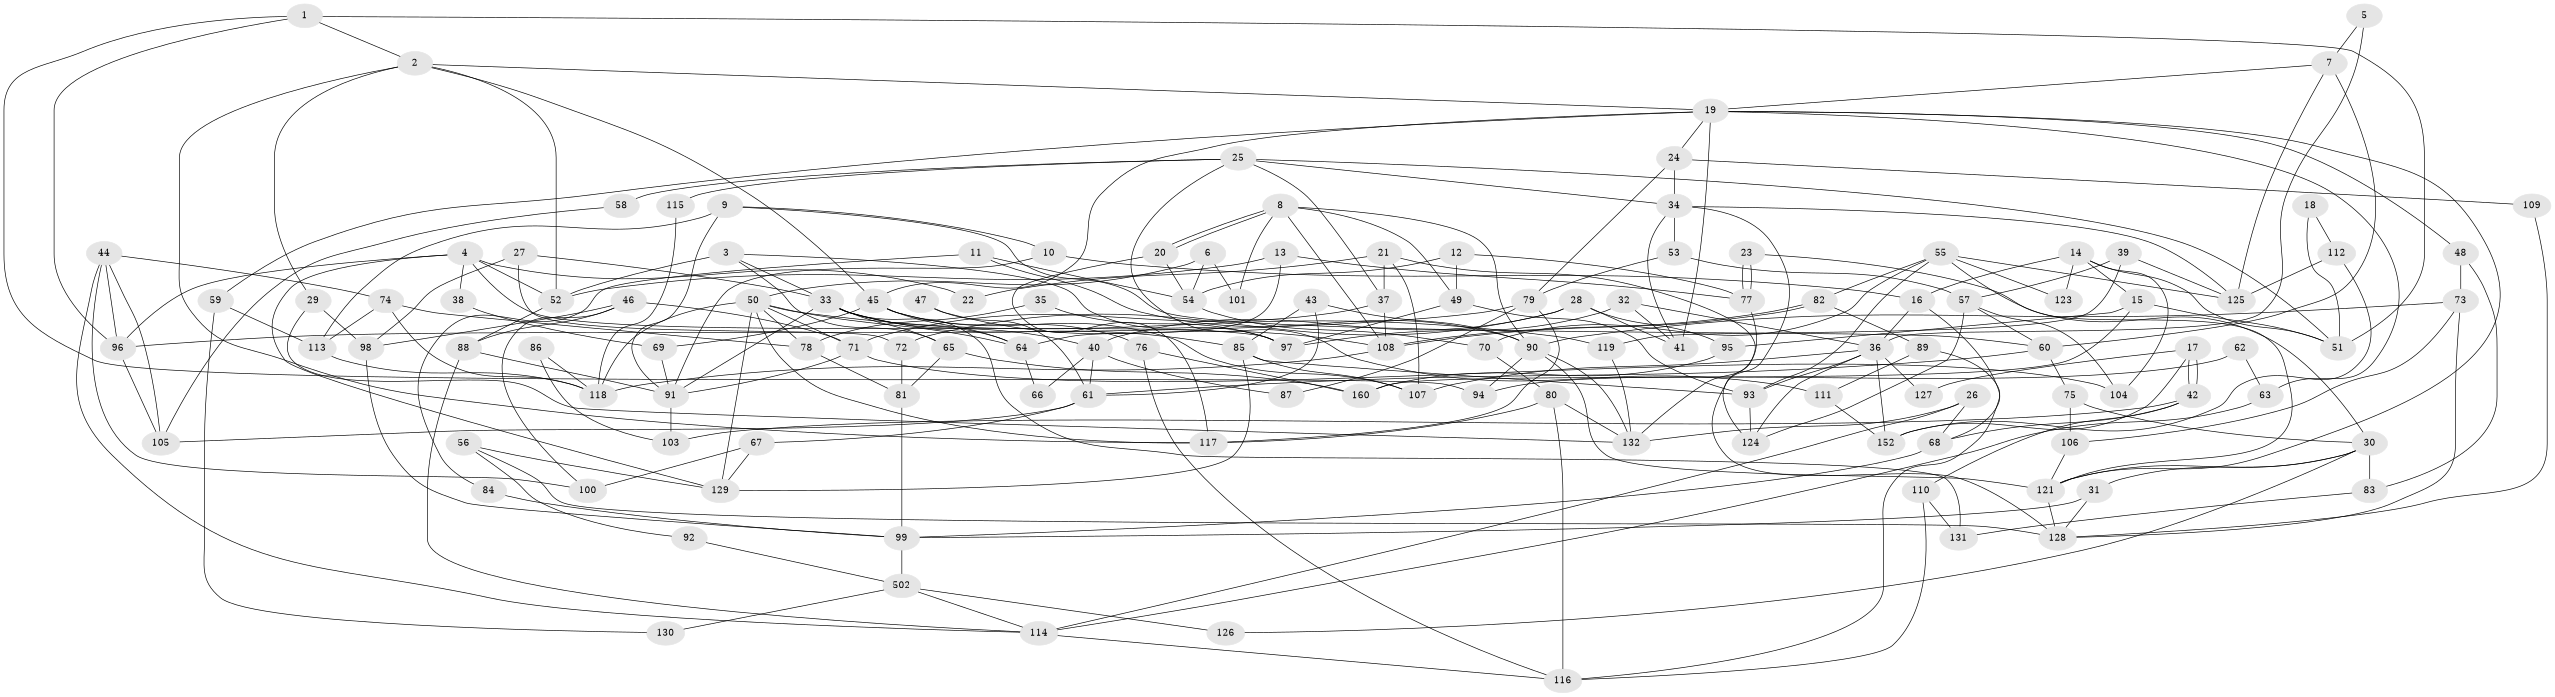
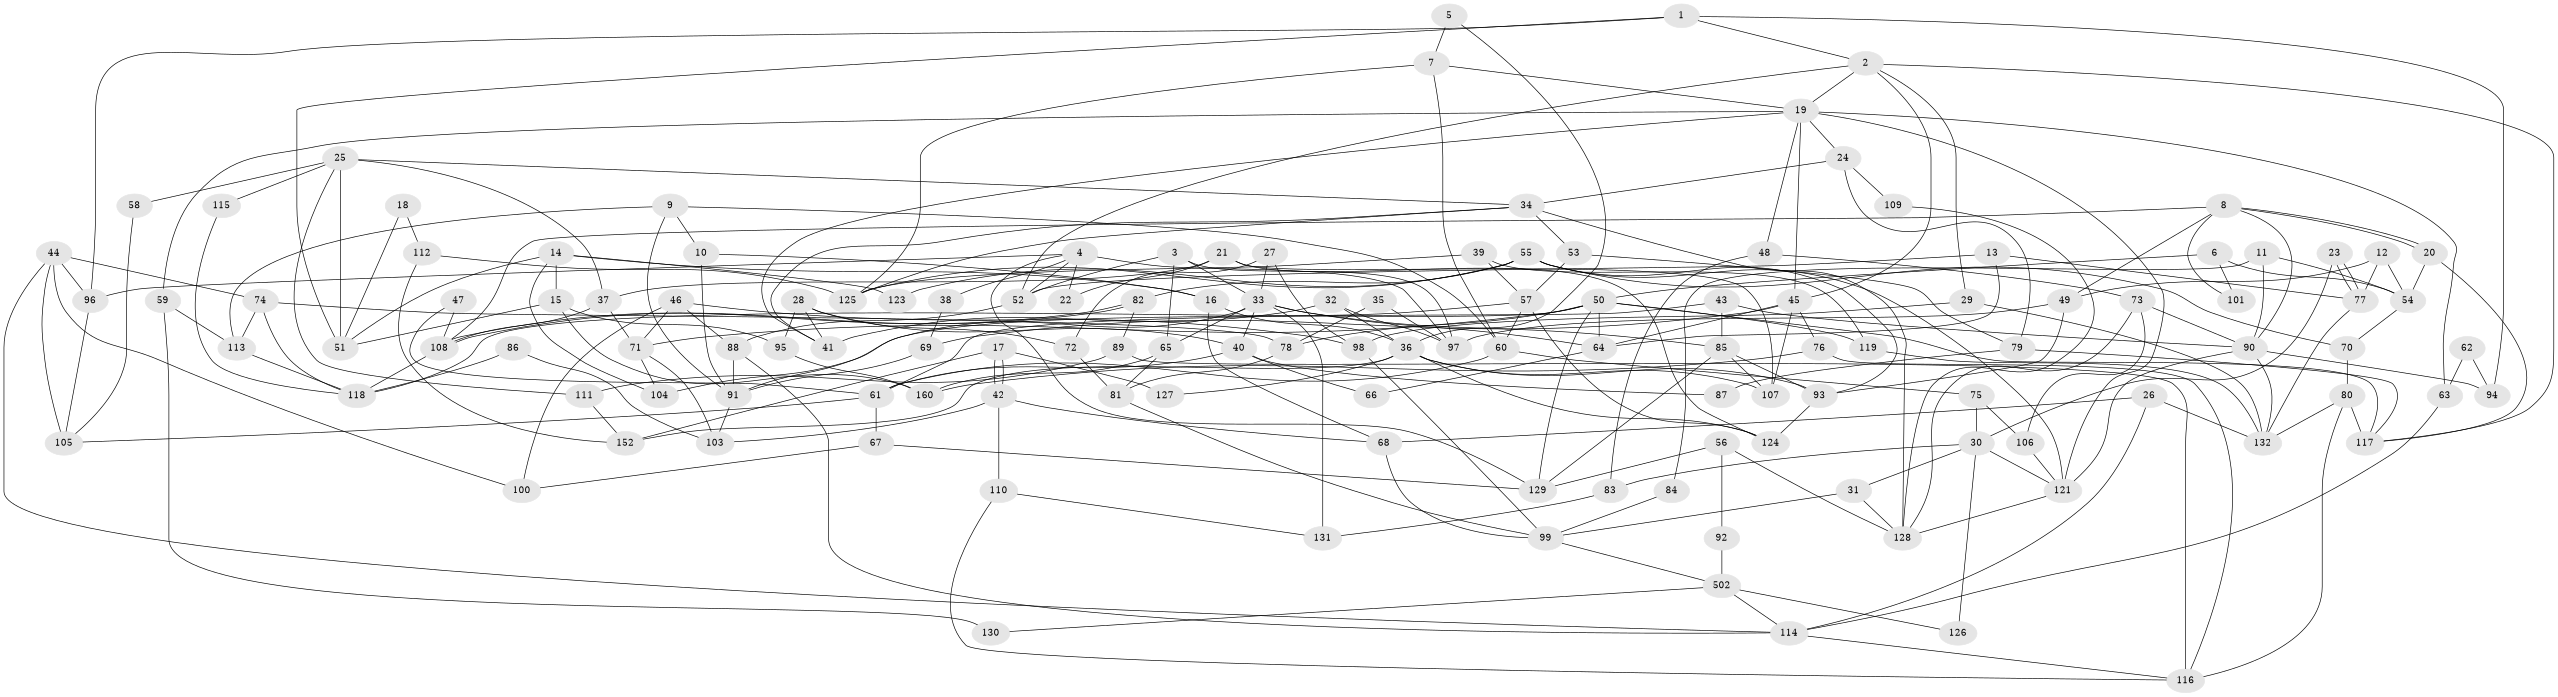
(825, 333) -> none
(777, 375) -> (692, 394)
